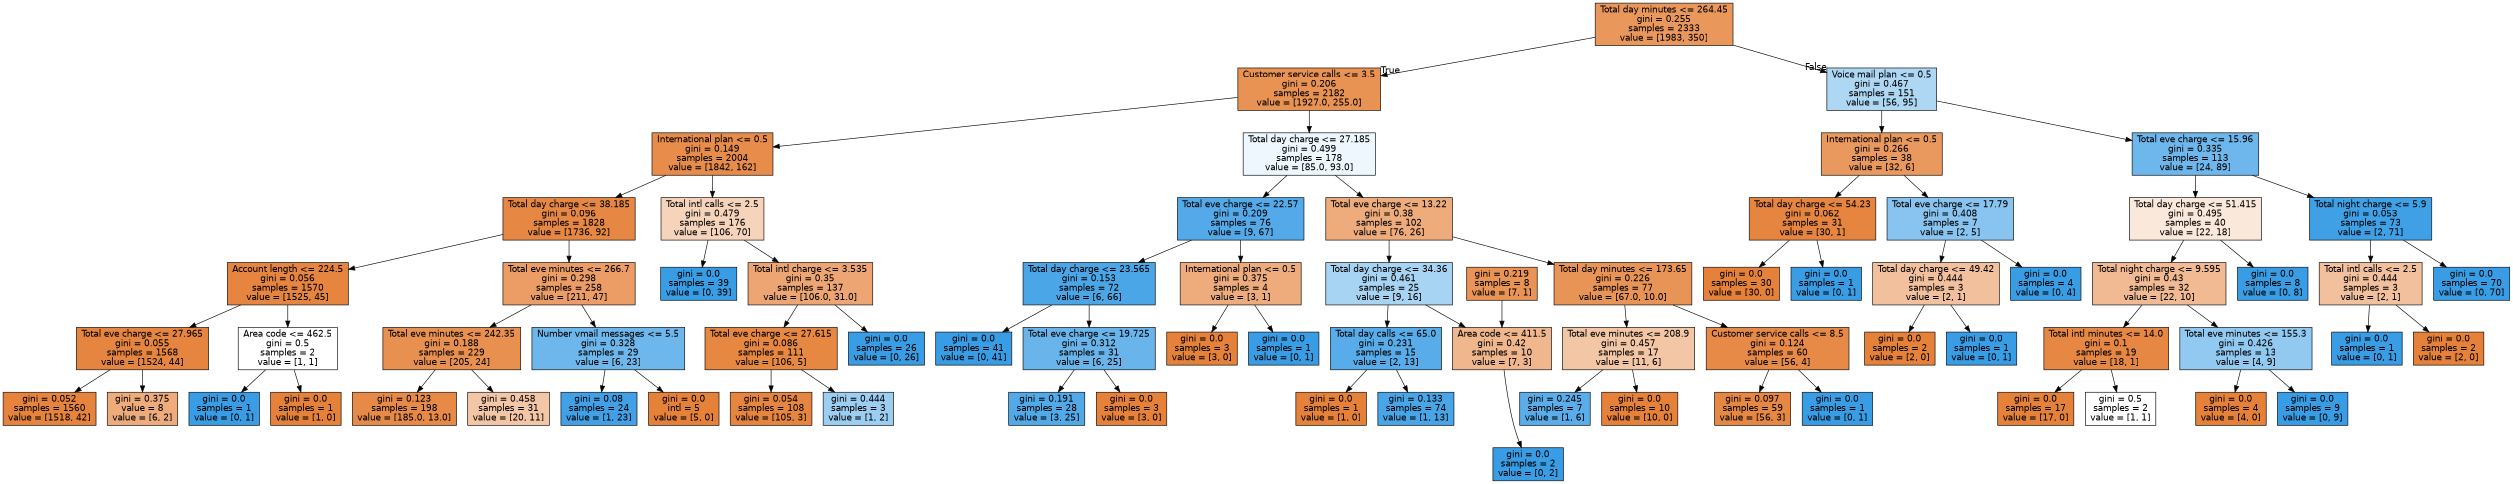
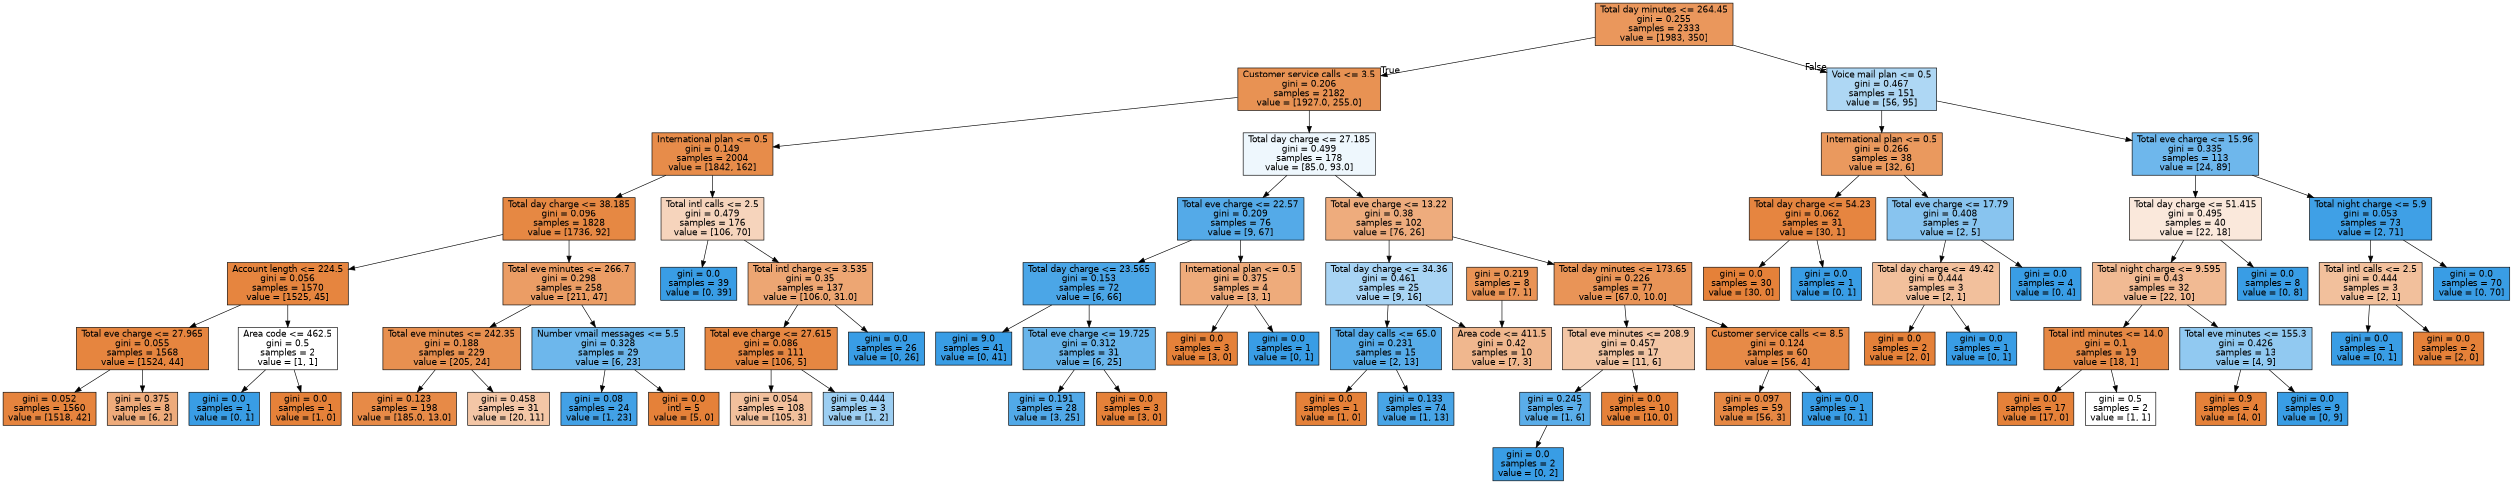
(974, 349) -> (974, 349)
(1510, 406) -> (1543, 434)
(142, 409) -> (142, 409)
(771, 409) -> (771, 409)
(2231, 409) -> (2231, 409)
